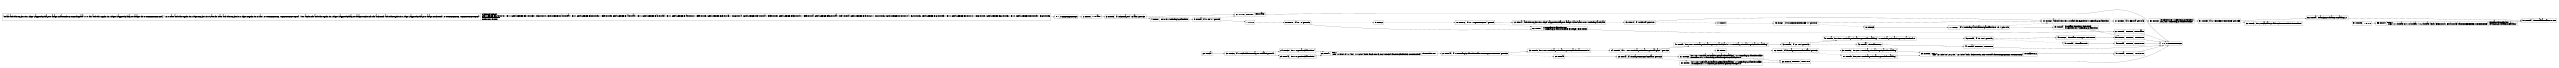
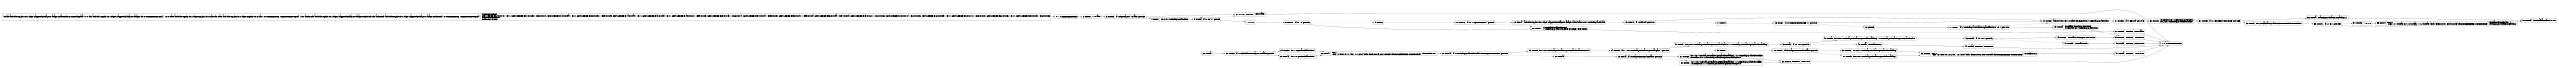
none -> (2327, 24)
